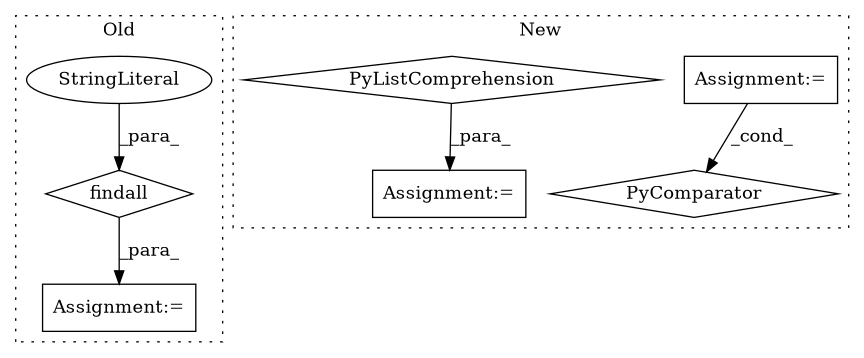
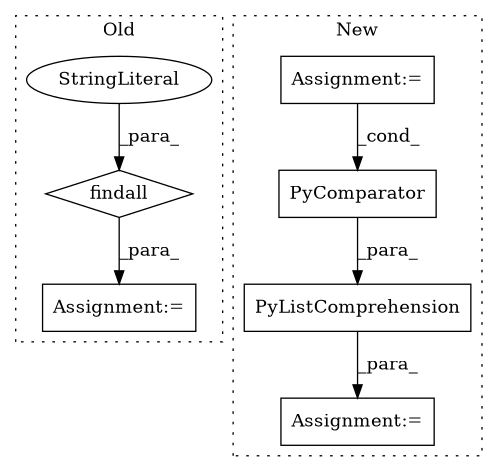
(452, 80) -> (358, 308)
(694, 194) -> (358, 194)
none -> (358, 244)
